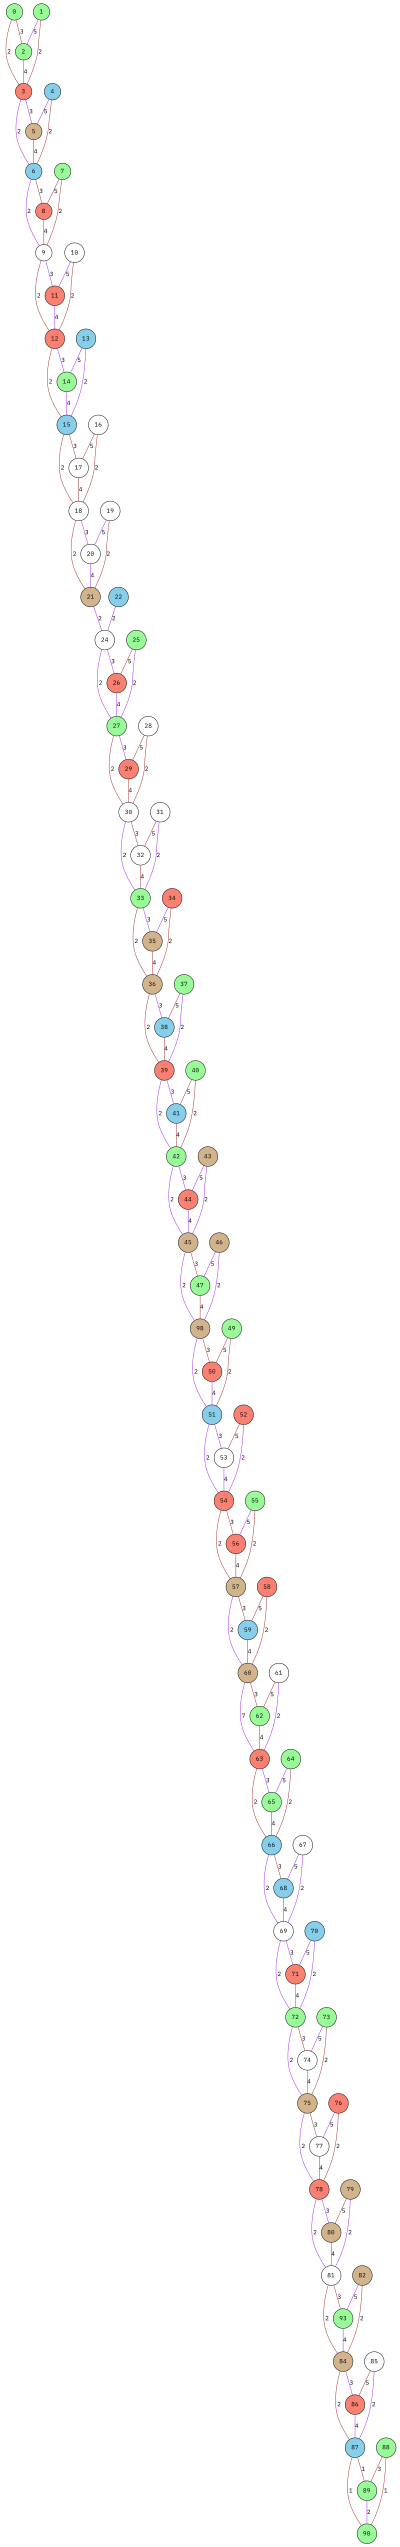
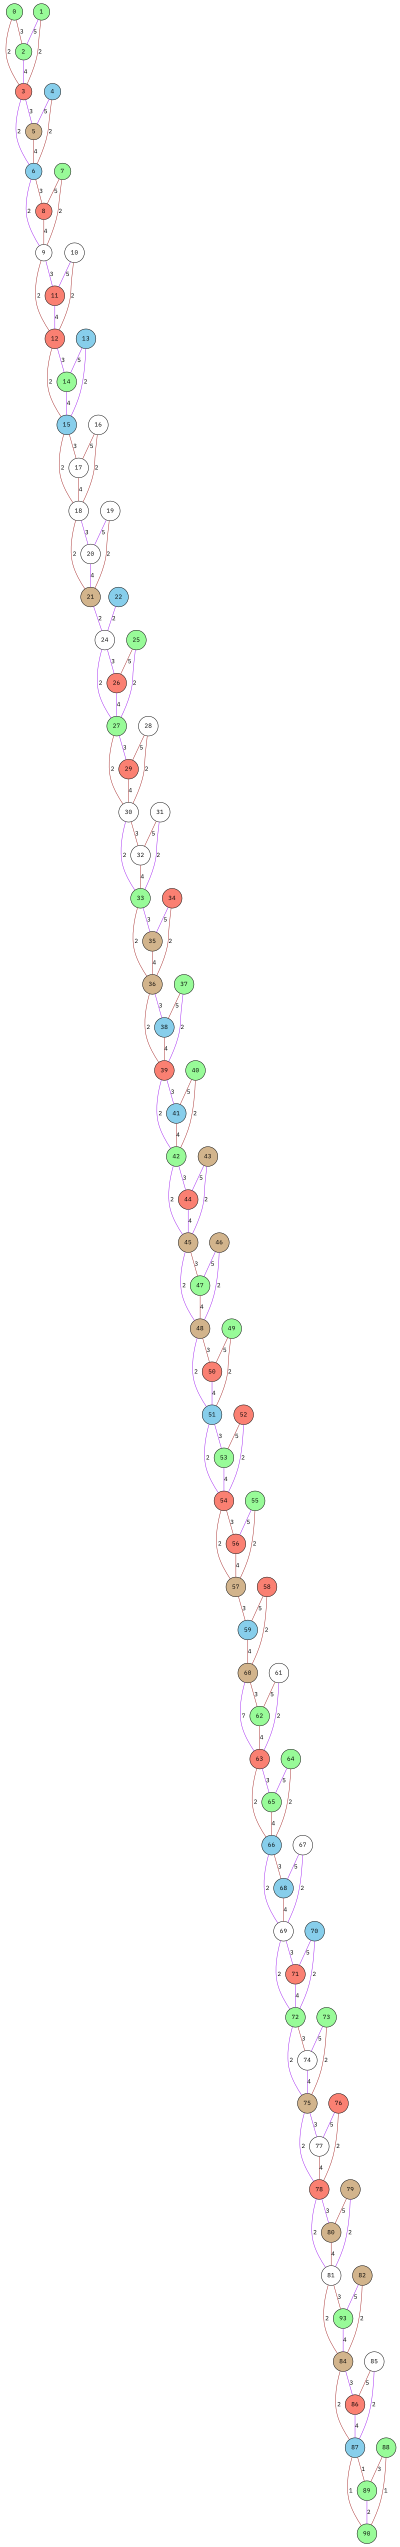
(200, 1329) -> (200, 1329)
(224, 1458) -> (224, 1458)
(229, 1632) -> none
(313, 2125) -> (313, 2125)
